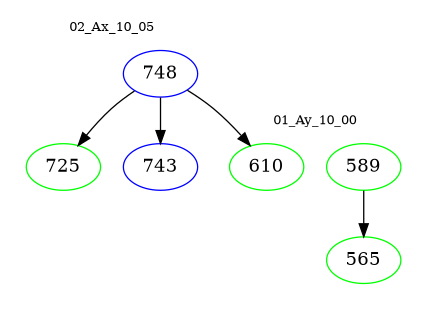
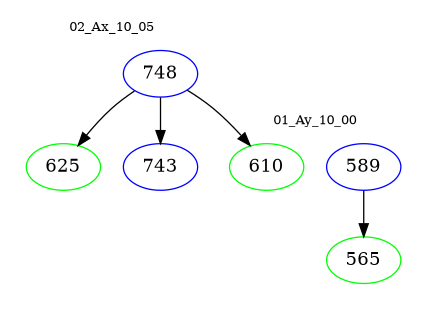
(63, 167) -> (63, 167)
(364, 167) -> (364, 167)
